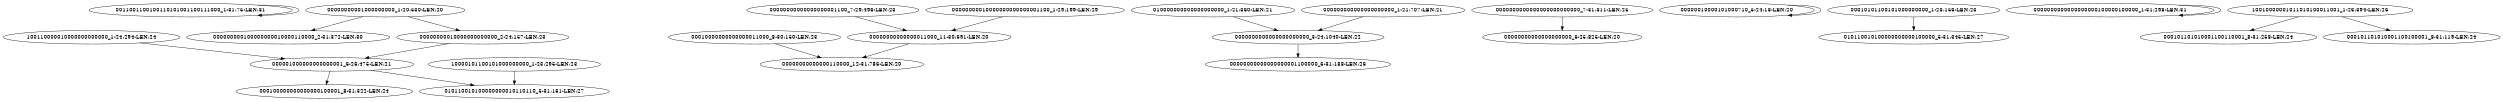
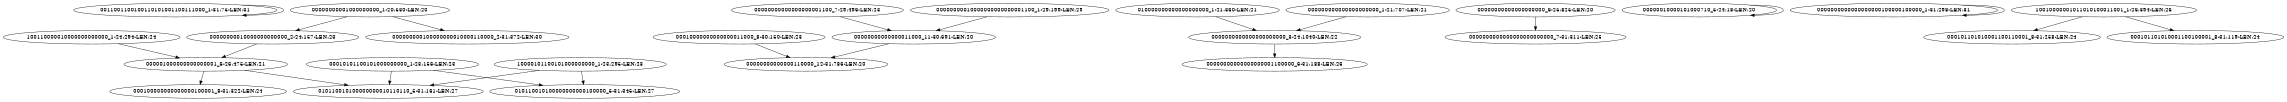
(1562, 22) -> (1536, 22)
none -> (391, 76)
none -> (582, 76)
